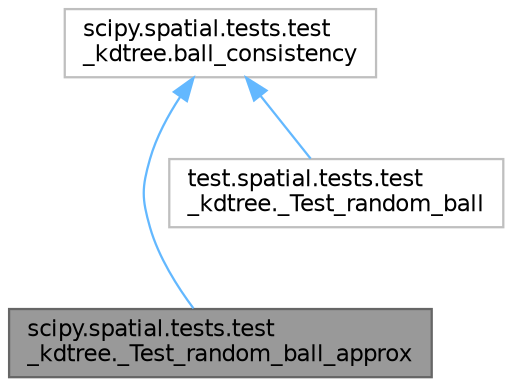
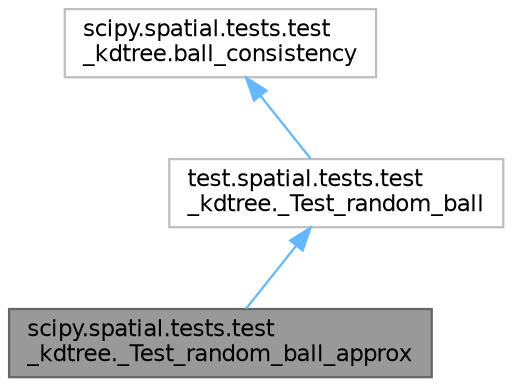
(145, 205) -> (271, 277)
